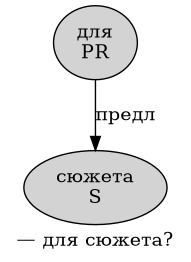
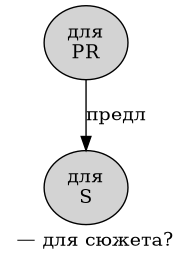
(95, 188) -> (86, 188)
